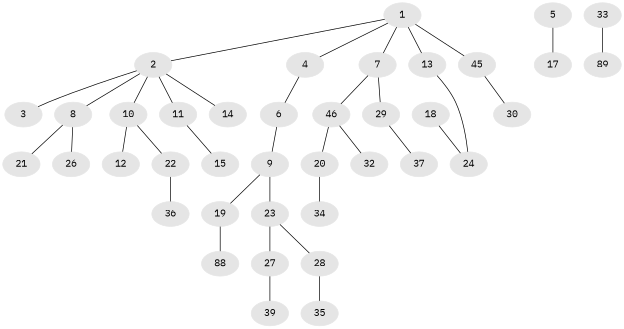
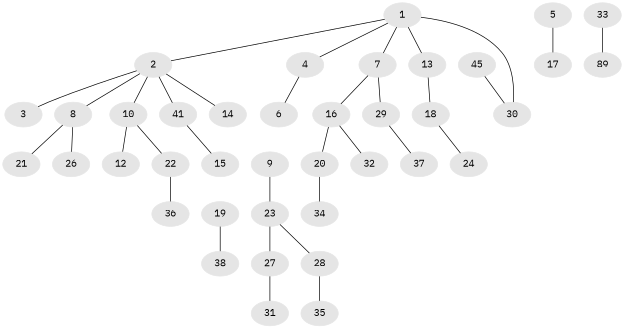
(440, 40) -> (488, 40)
(459, 111) -> (429, 90)
(178, 115) -> (178, 115)
(331, 115) -> (331, 115)
(274, 139) -> none
(245, 189) -> none
(220, 264) -> (220, 264)
(270, 313) -> (270, 313)
